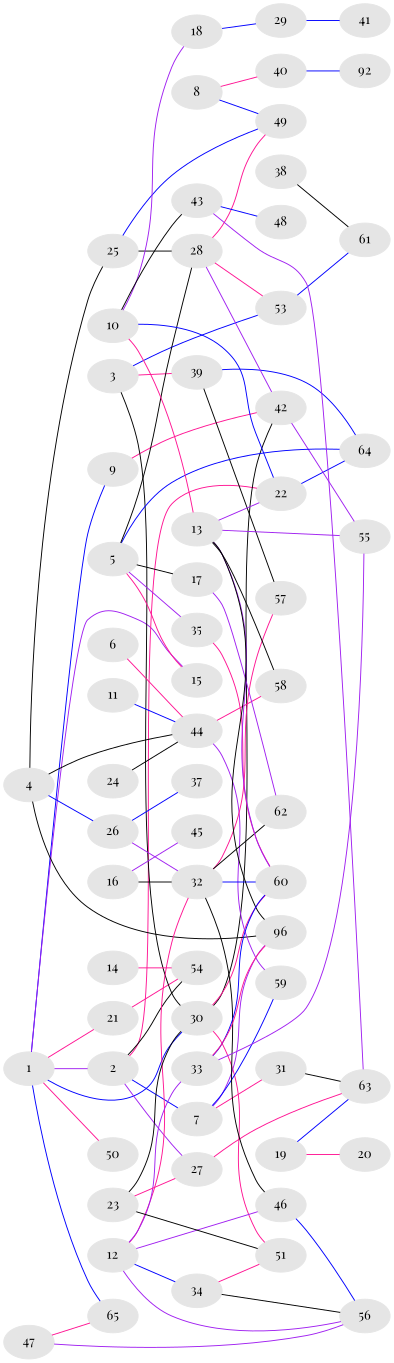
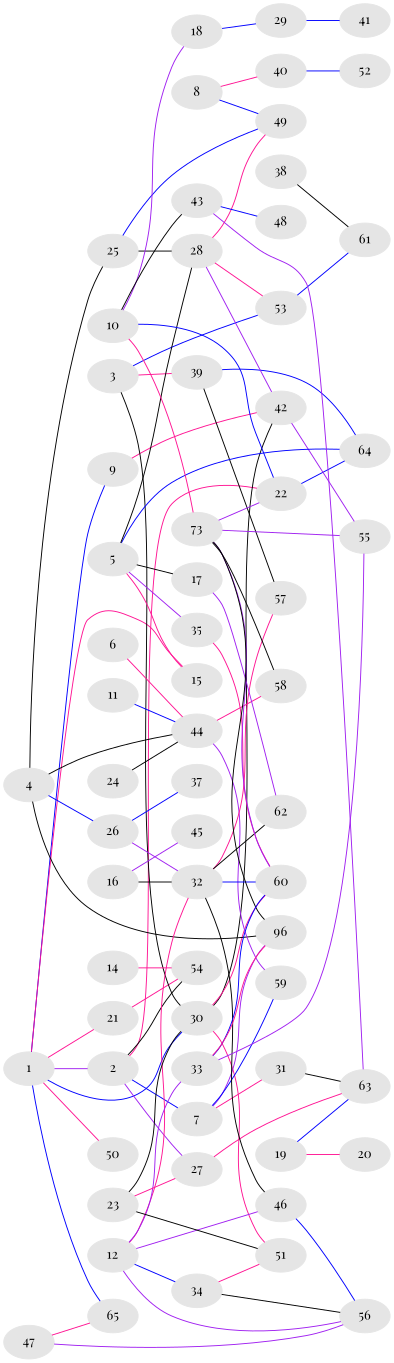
(365, 71) -> (365, 71)
(197, 529) -> (197, 529)
(76, 665) -> (76, 665)
